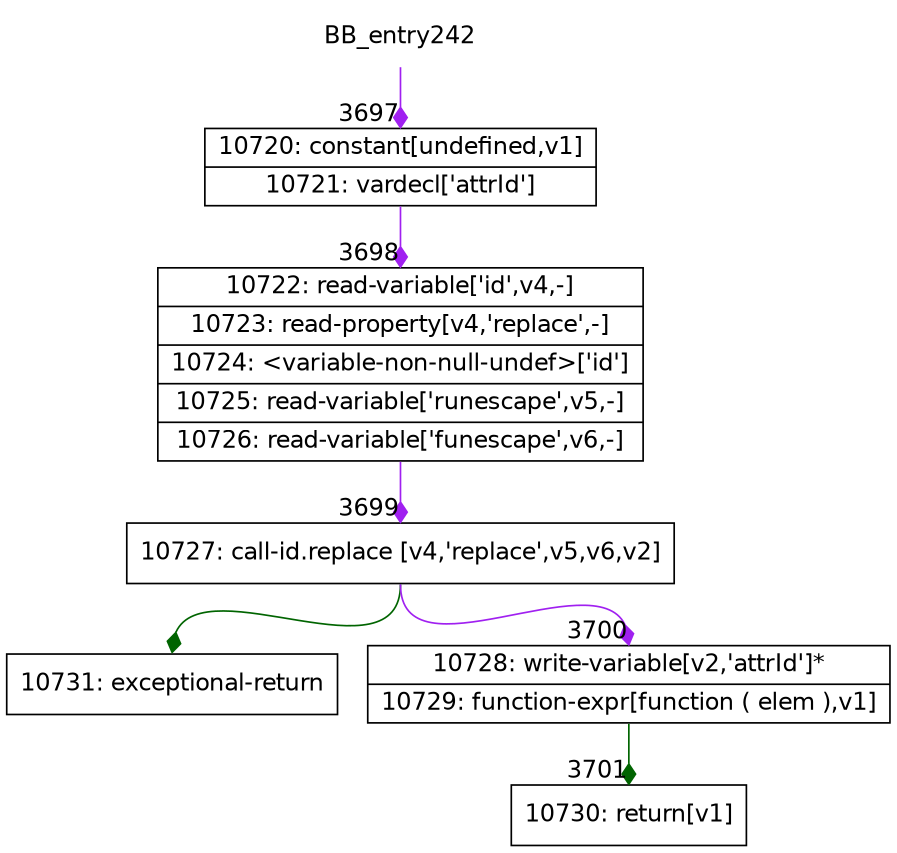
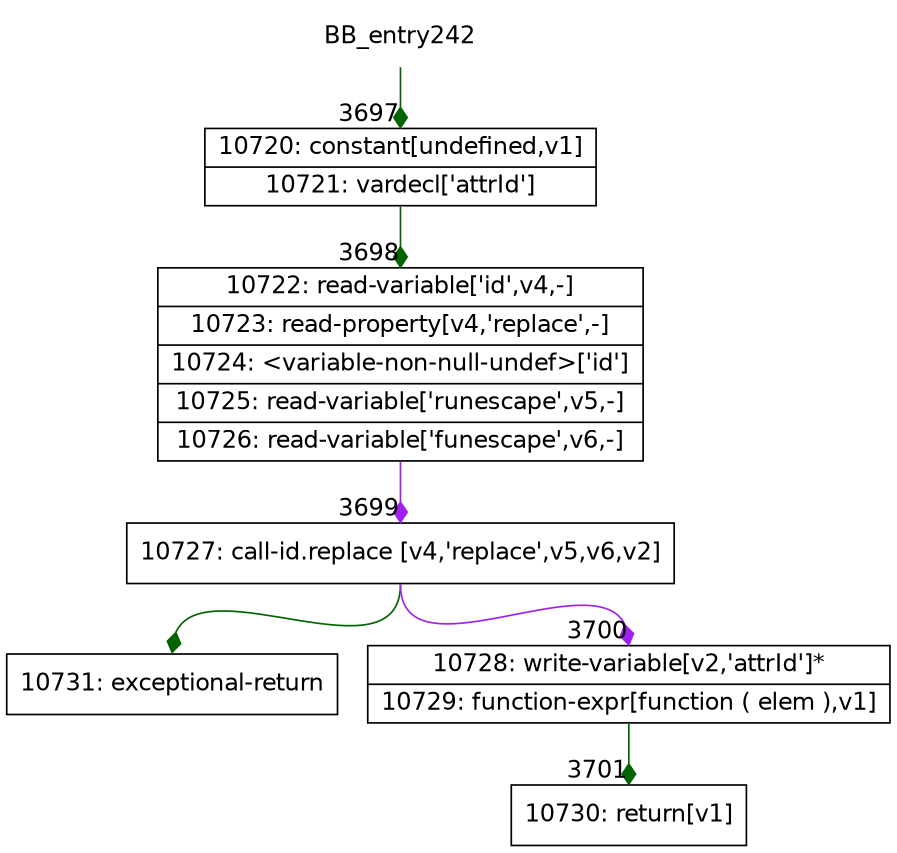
(400, 87) -> (400, 87)
(400, 227) -> (400, 227)
